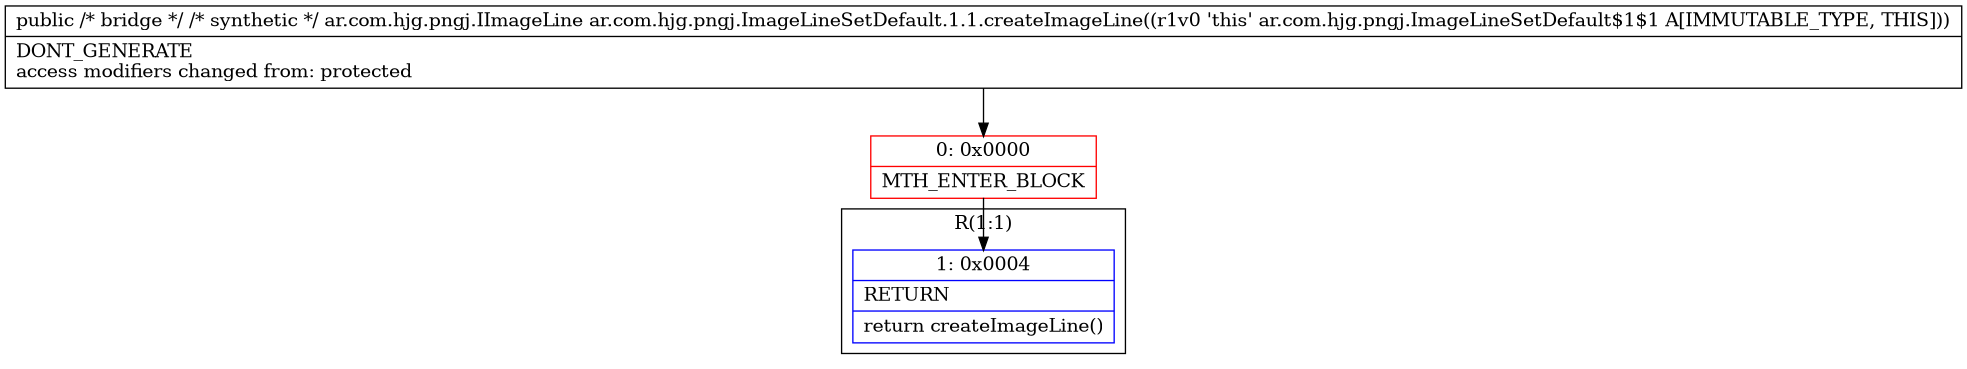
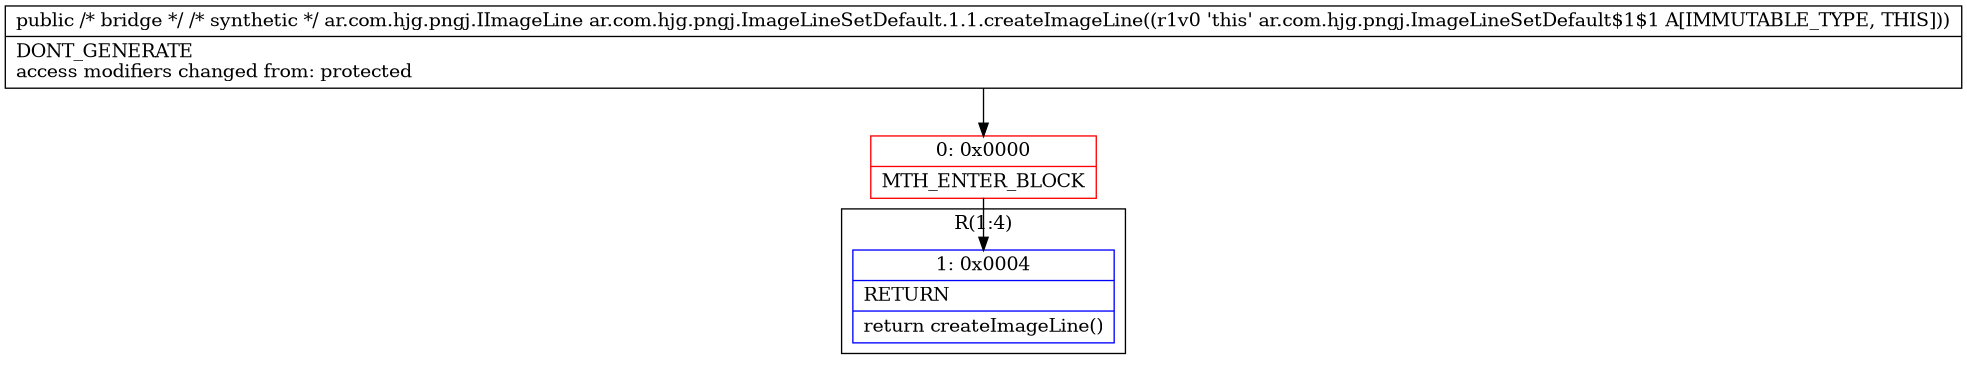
(984, 224) -> (984, 224)
